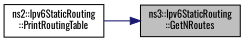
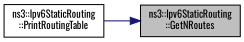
(54, 21) -> (54, 21)
